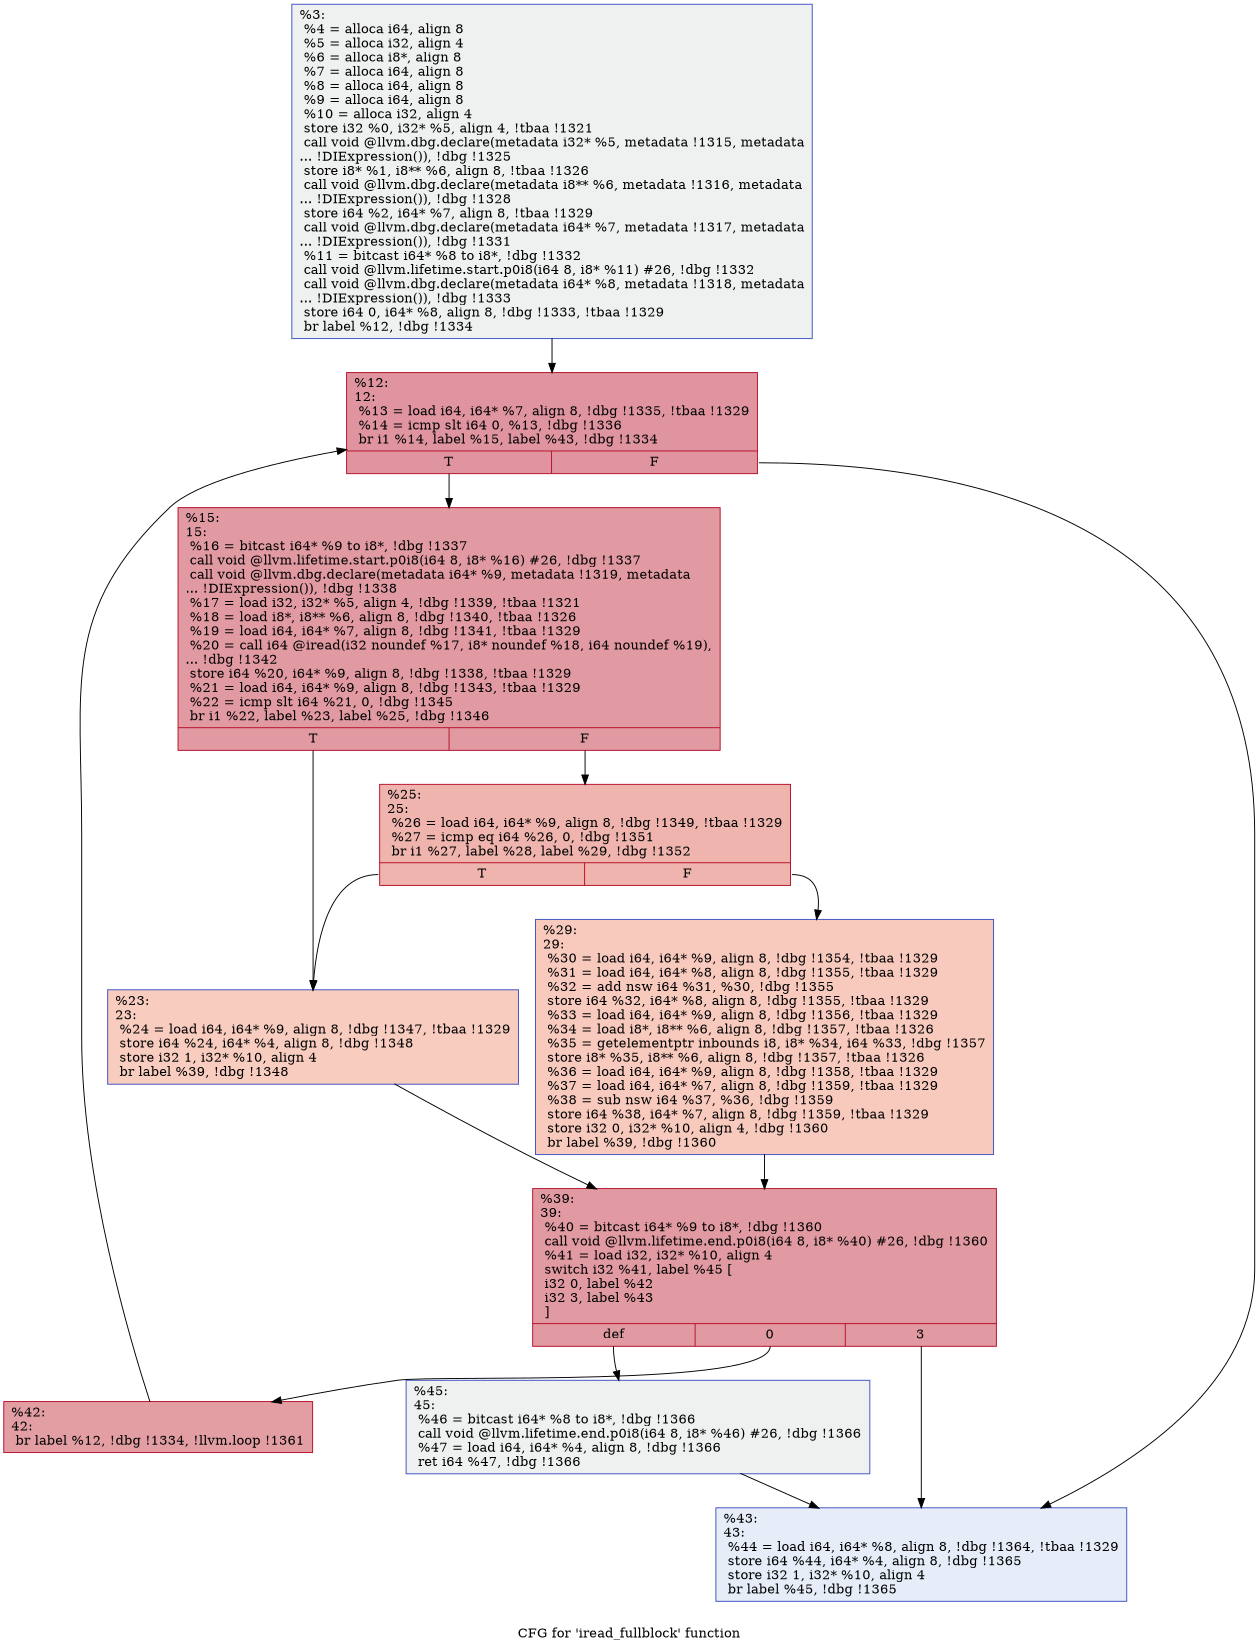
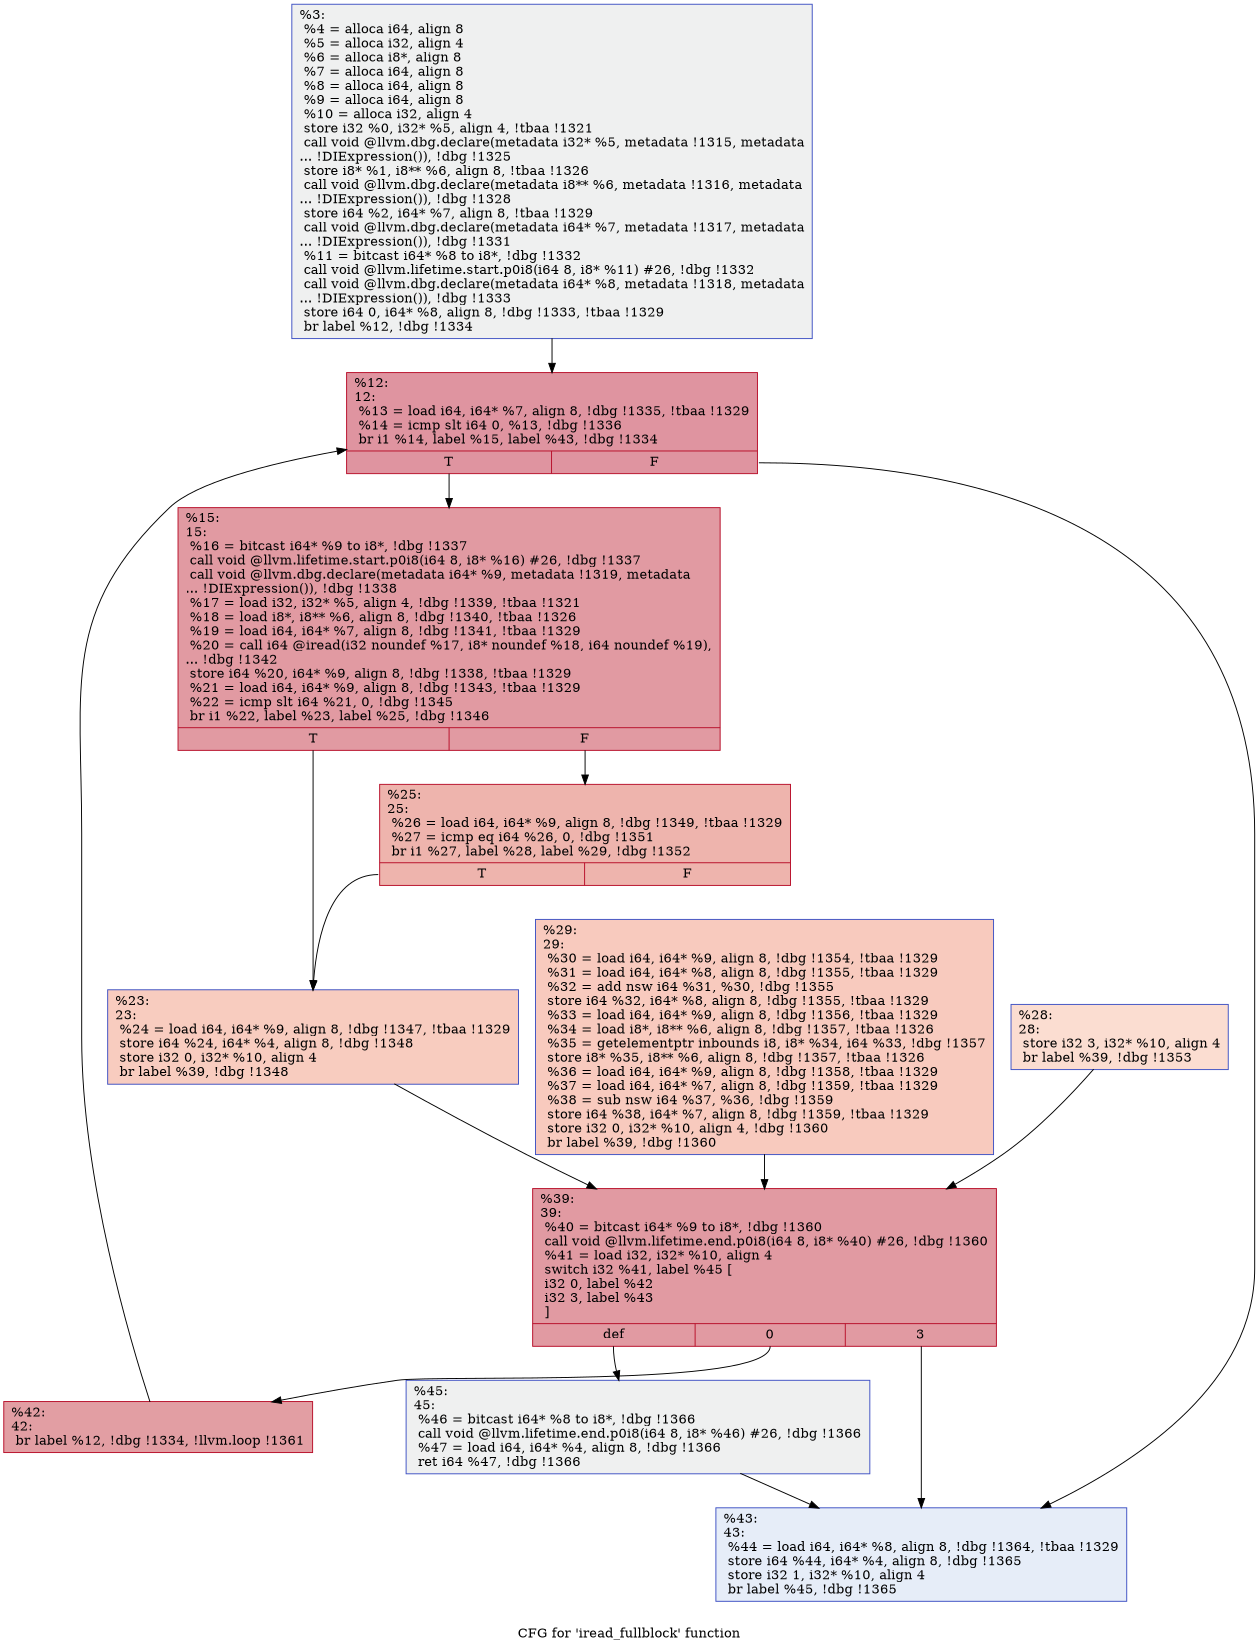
(814, 885) -> none
none -> (1120, 1037)
(216, 1058) -> (216, 1058)
